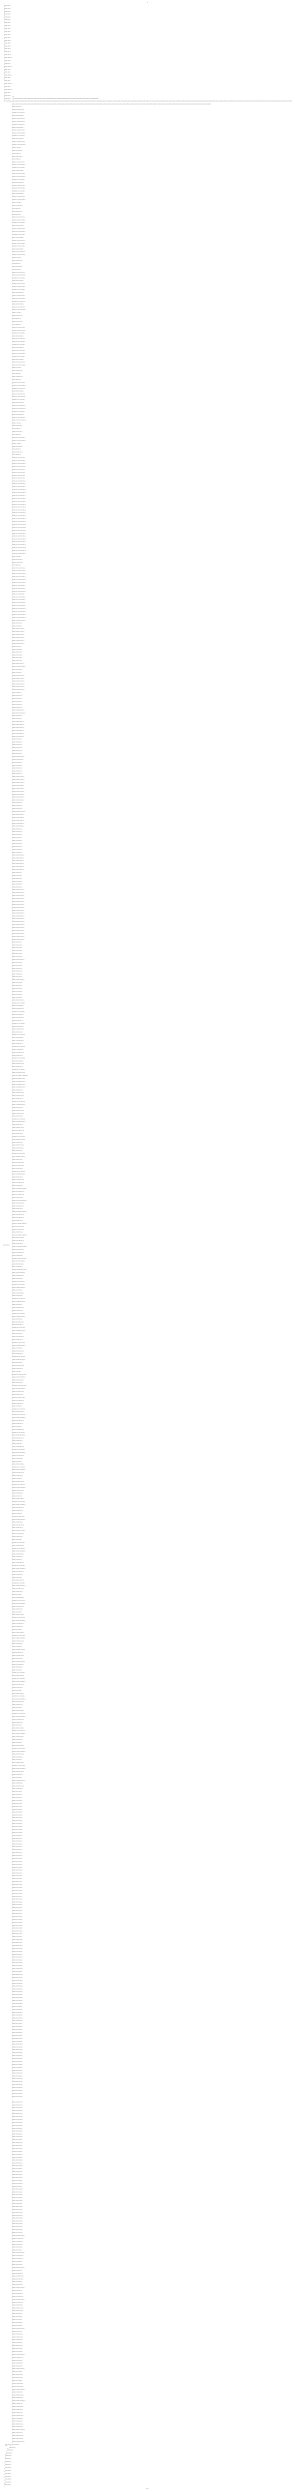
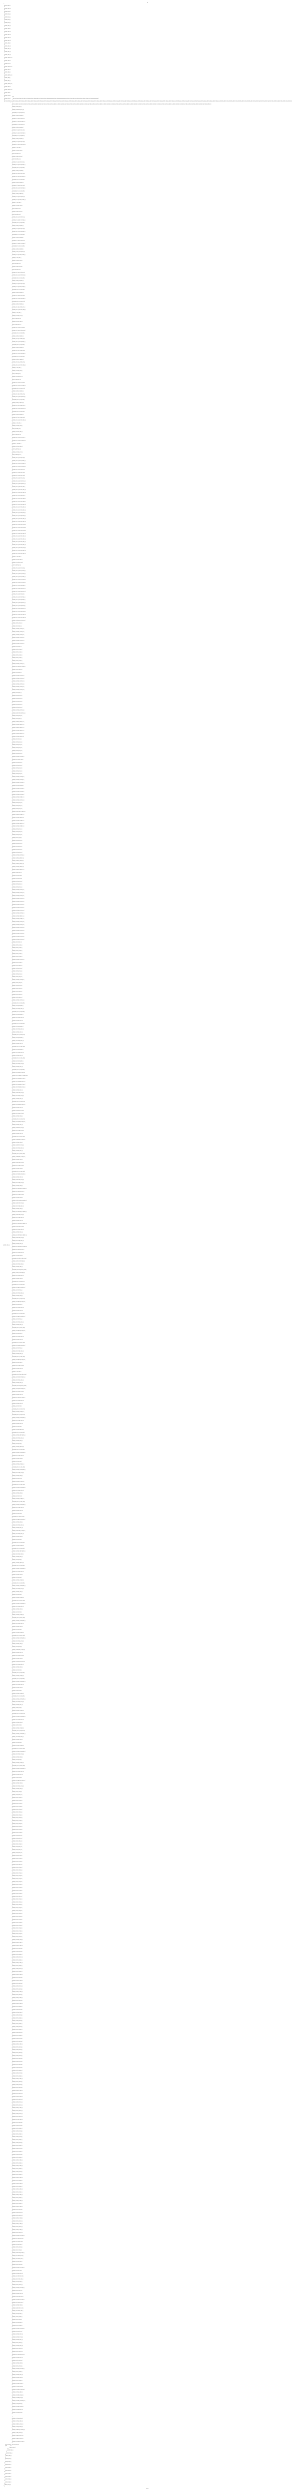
none -> (12, 2099)
(12, 2415) -> none
